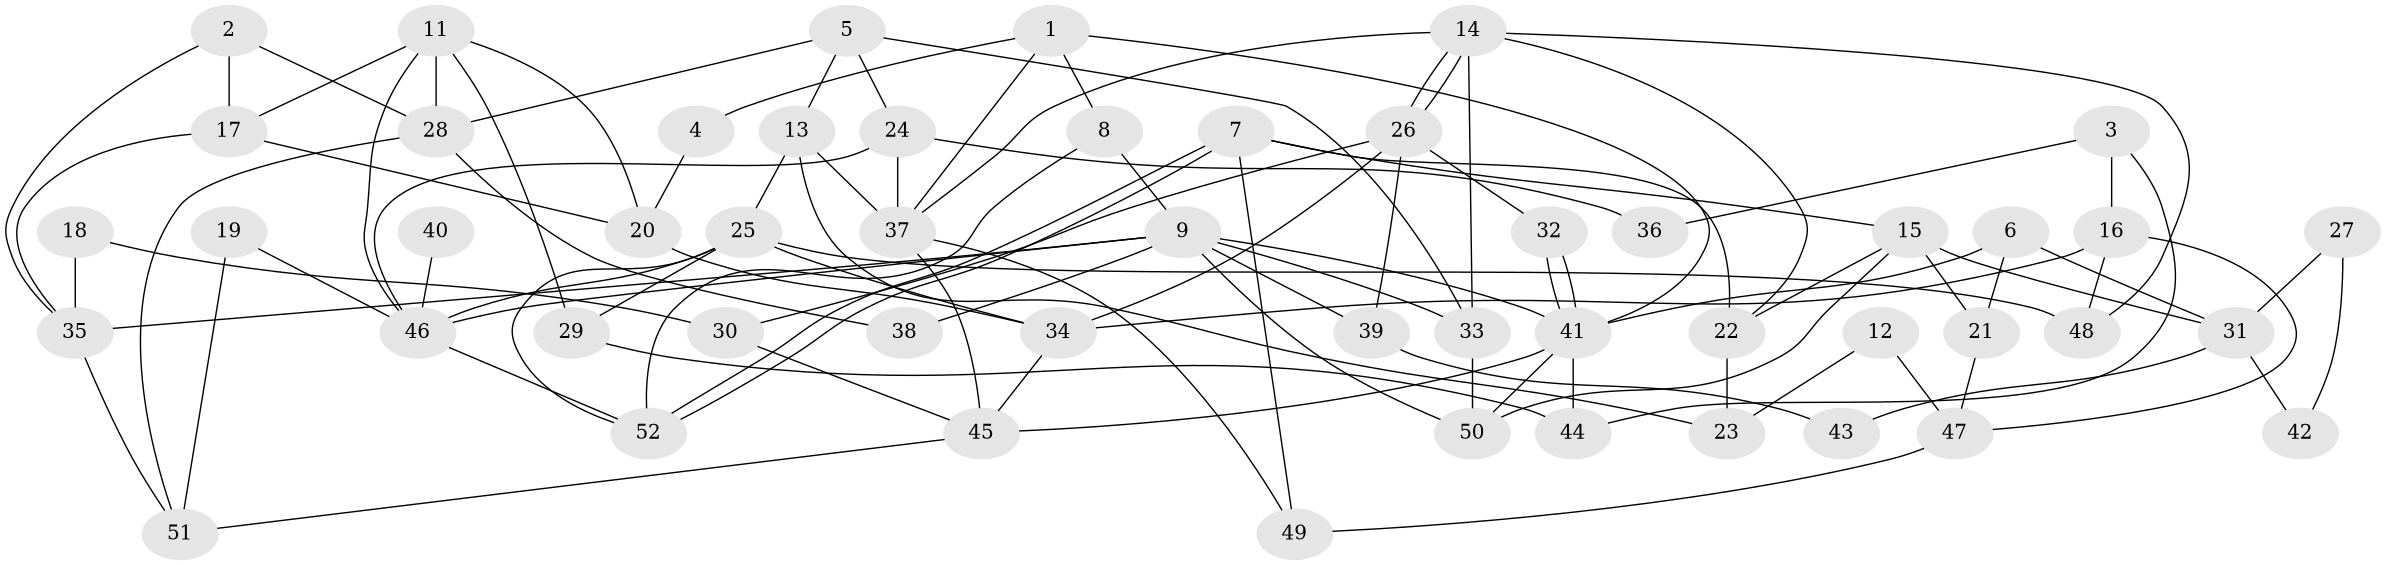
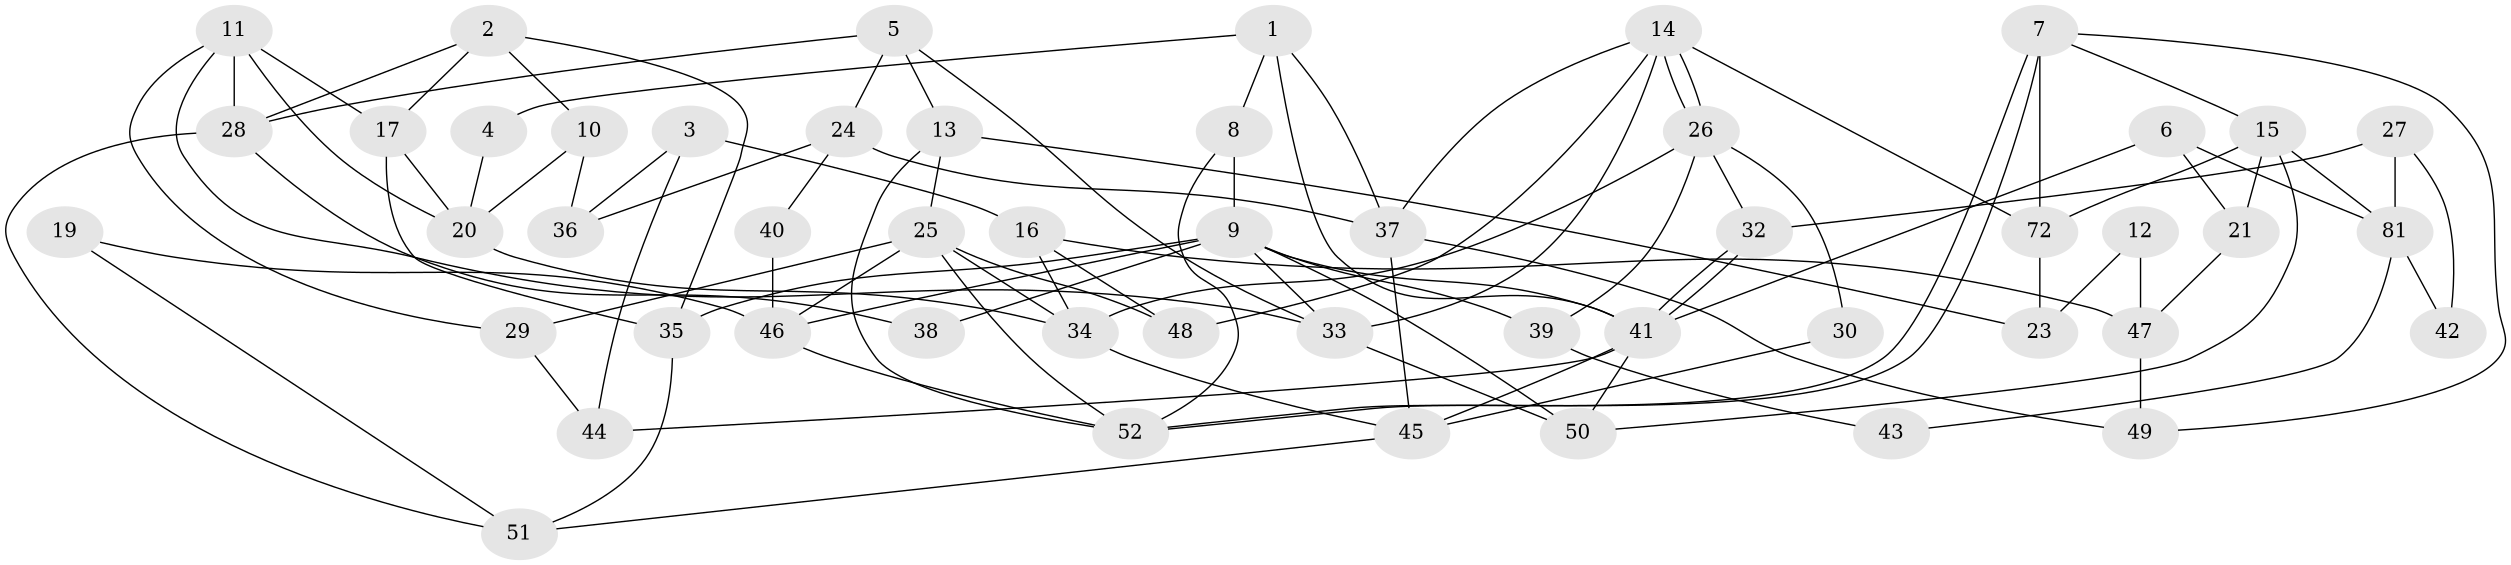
none -> (589, 131)
(568, 164) -> (808, 182)
(370, 181) -> (355, 246)
(847, 182) -> (876, 358)
none -> (2078, 193)
(75, 232) -> none
(1727, 333) -> (2040, 232)
(2236, 333) -> (2395, 232)
